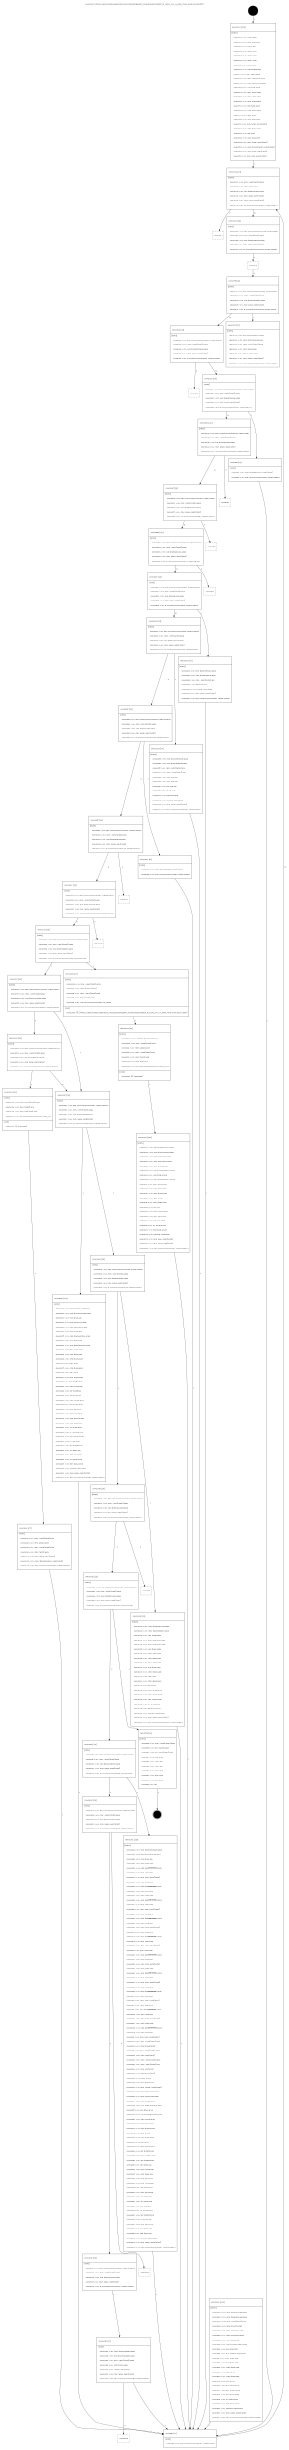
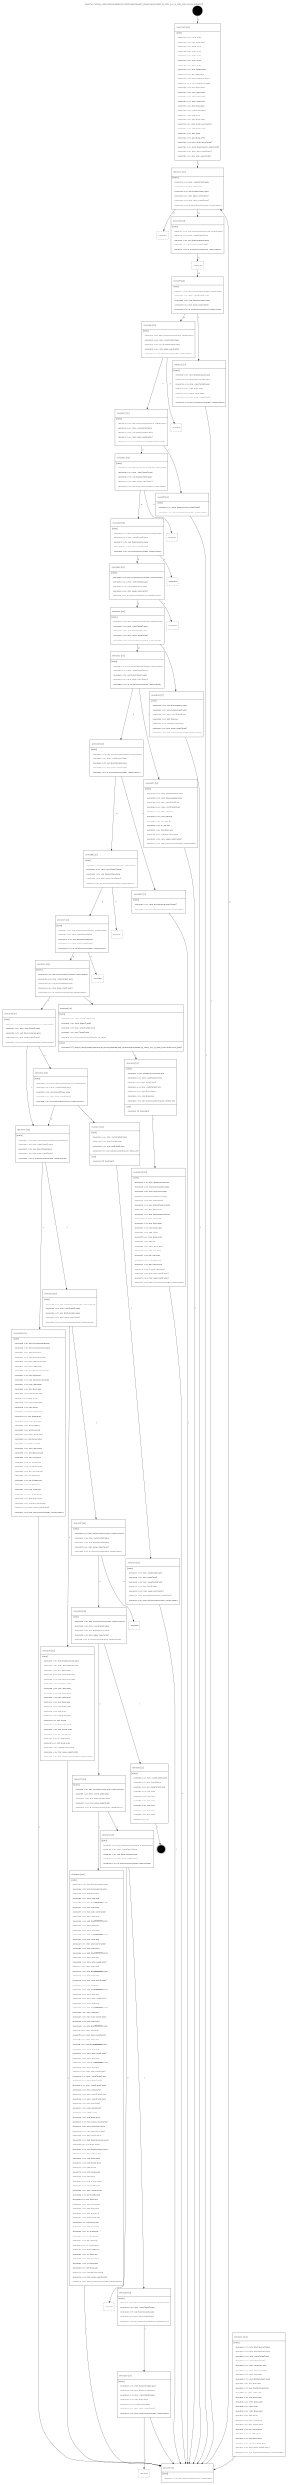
none -> (211, 1436)
